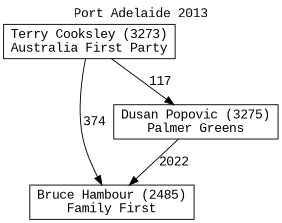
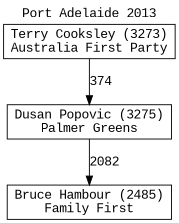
(160, 82) -> (101, 82)
(80, 119) -> none
(174, 162) -> (105, 162)
